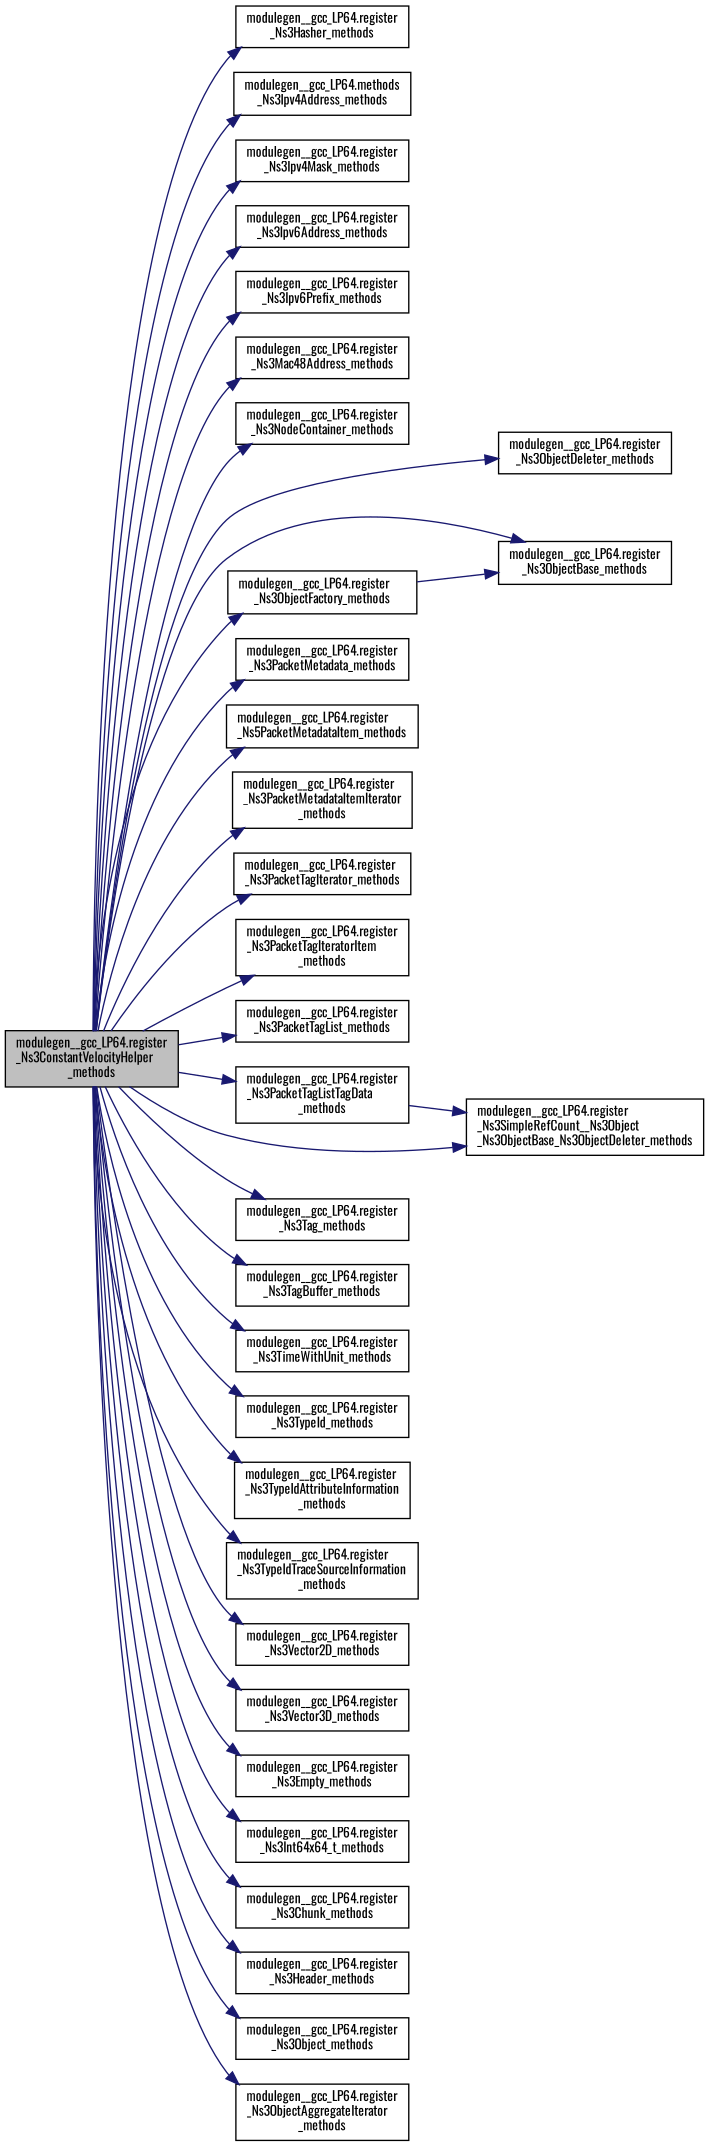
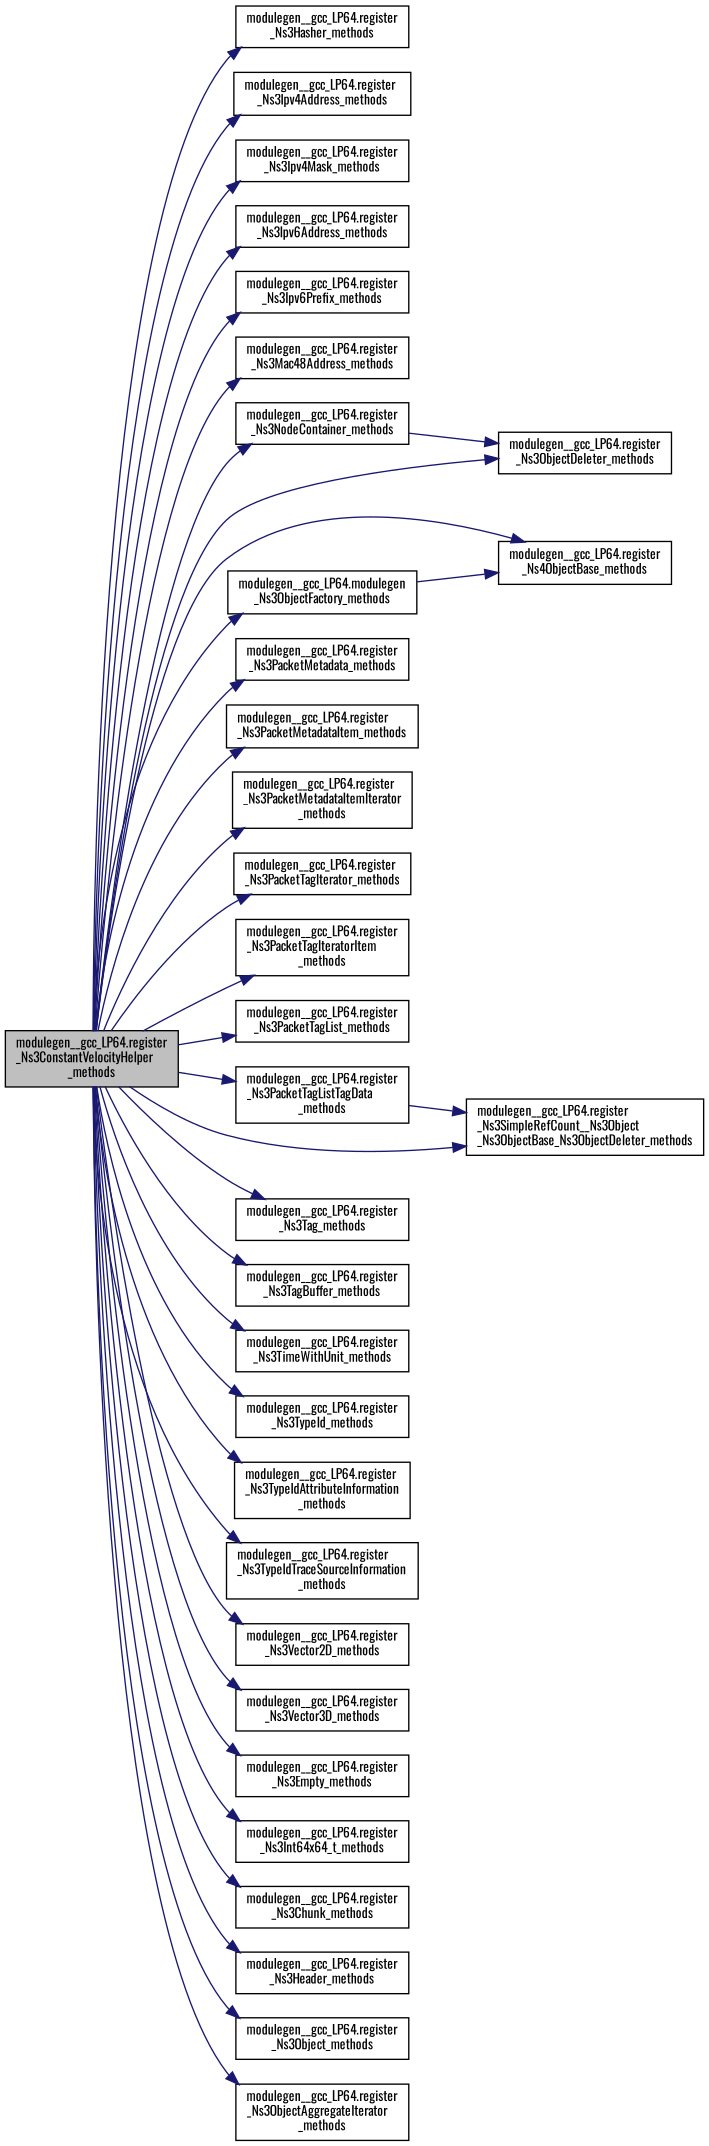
(322, 94) -> (322, 94)
none -> (447, 438)
(585, 563) -> (585, 563)
(322, 592) -> (322, 592)
(322, 726) -> (322, 726)
